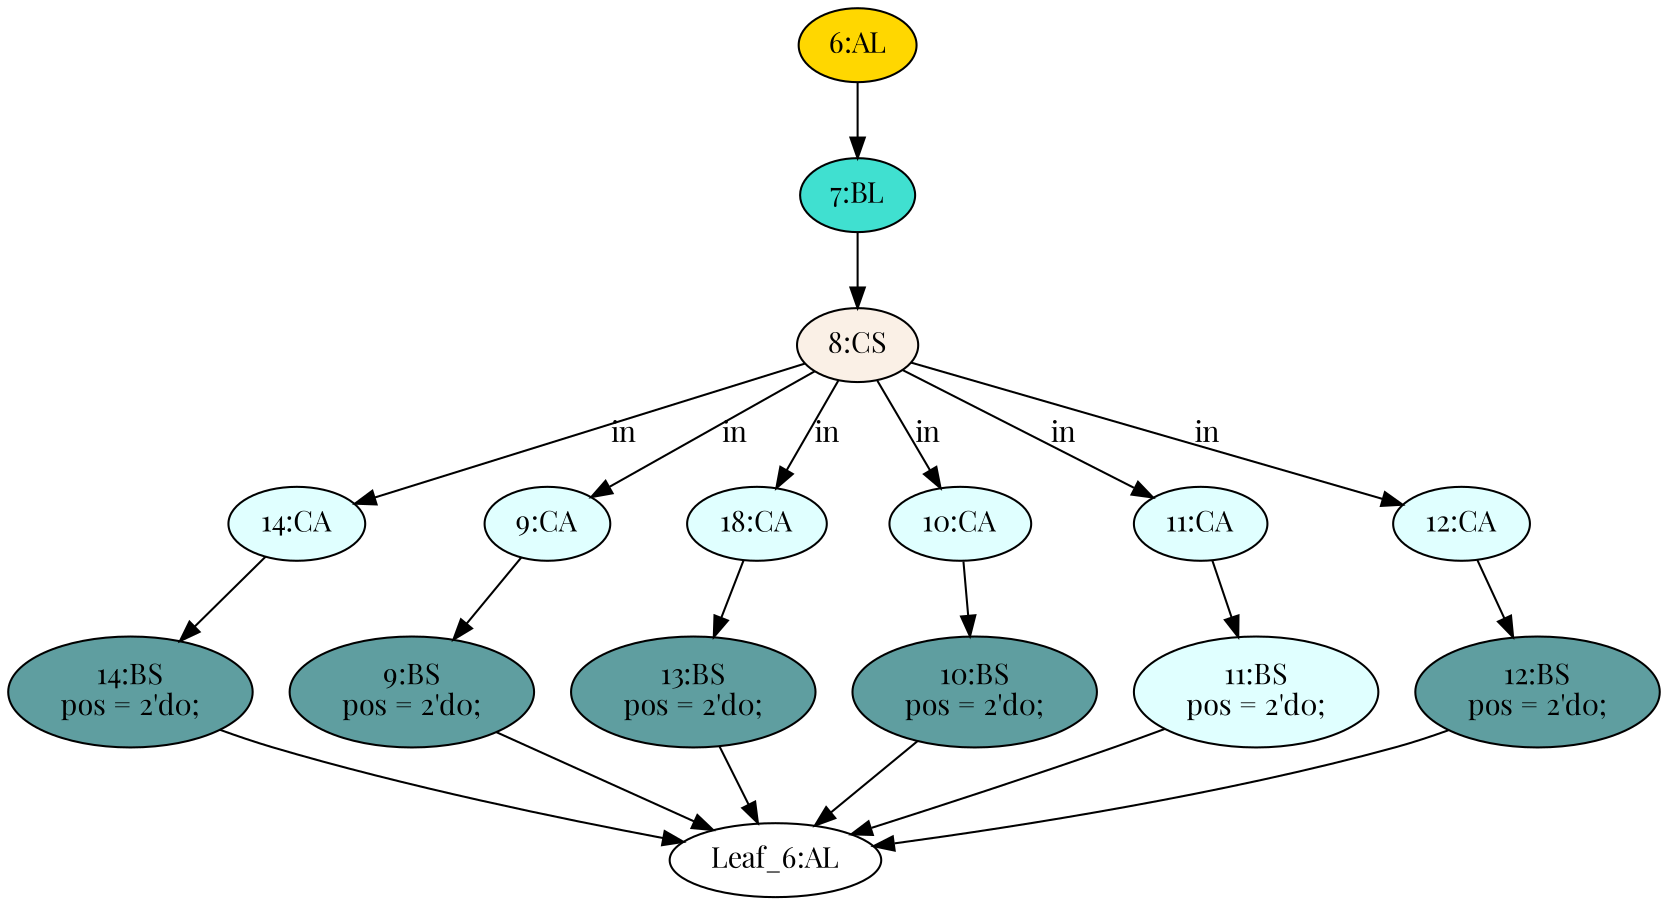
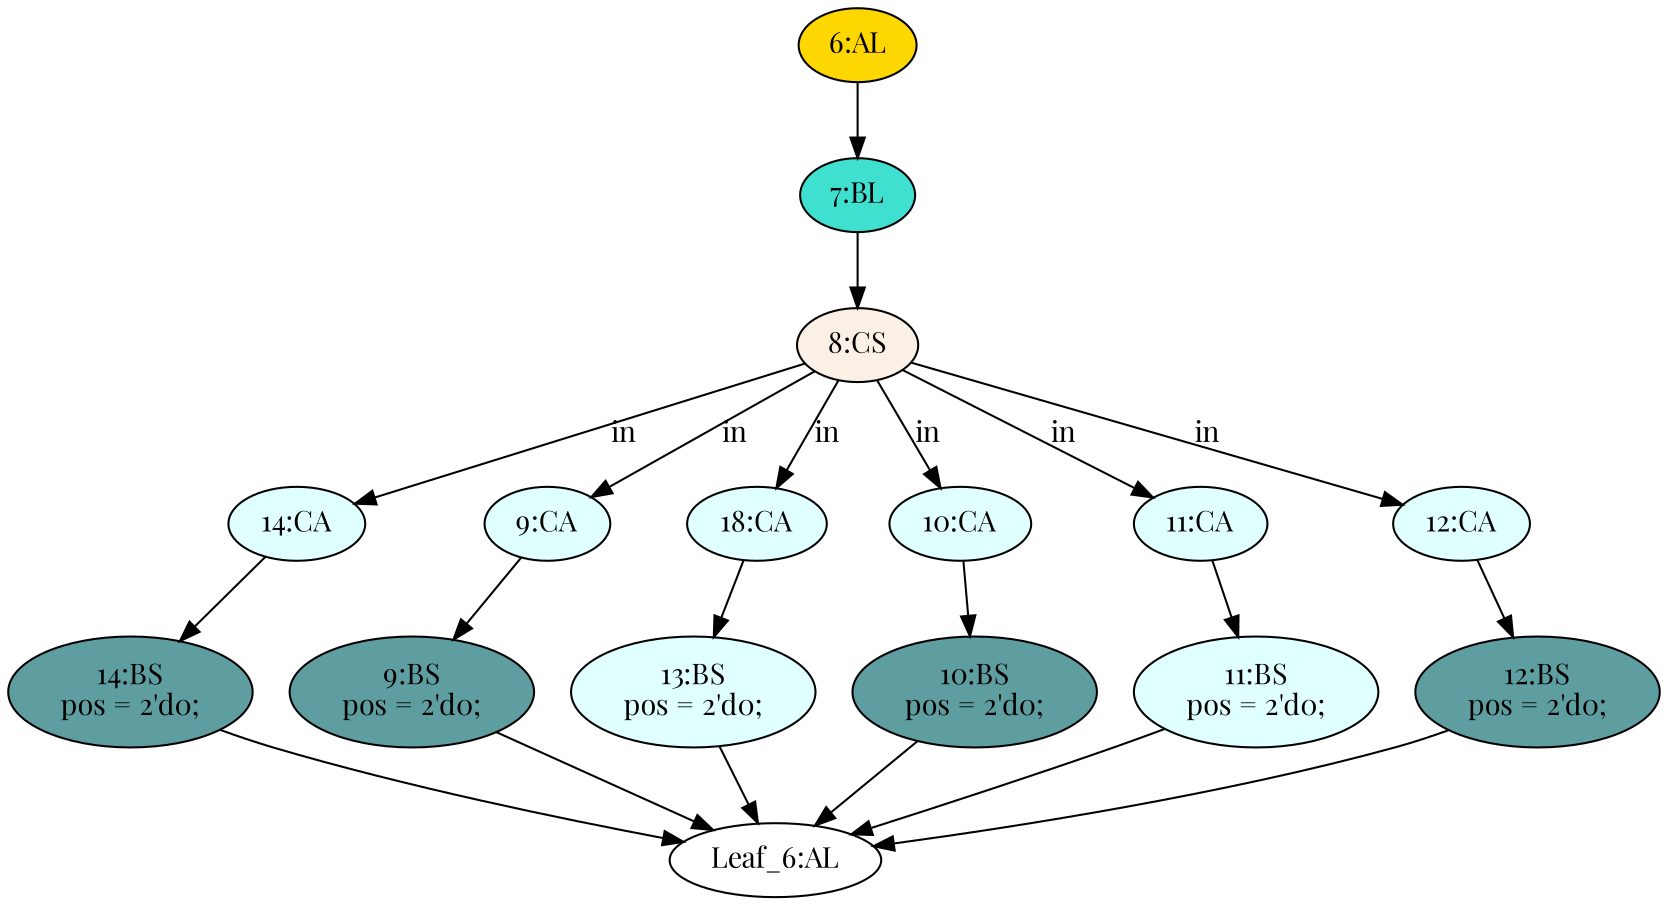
(693, 692) -> (693, 692)
